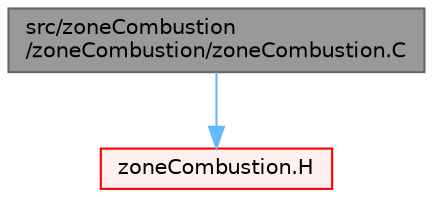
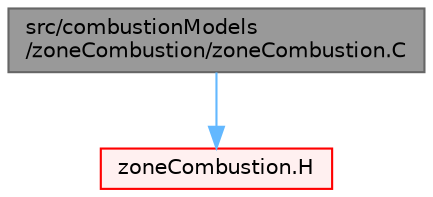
(216, 40) -> (216, 40)
